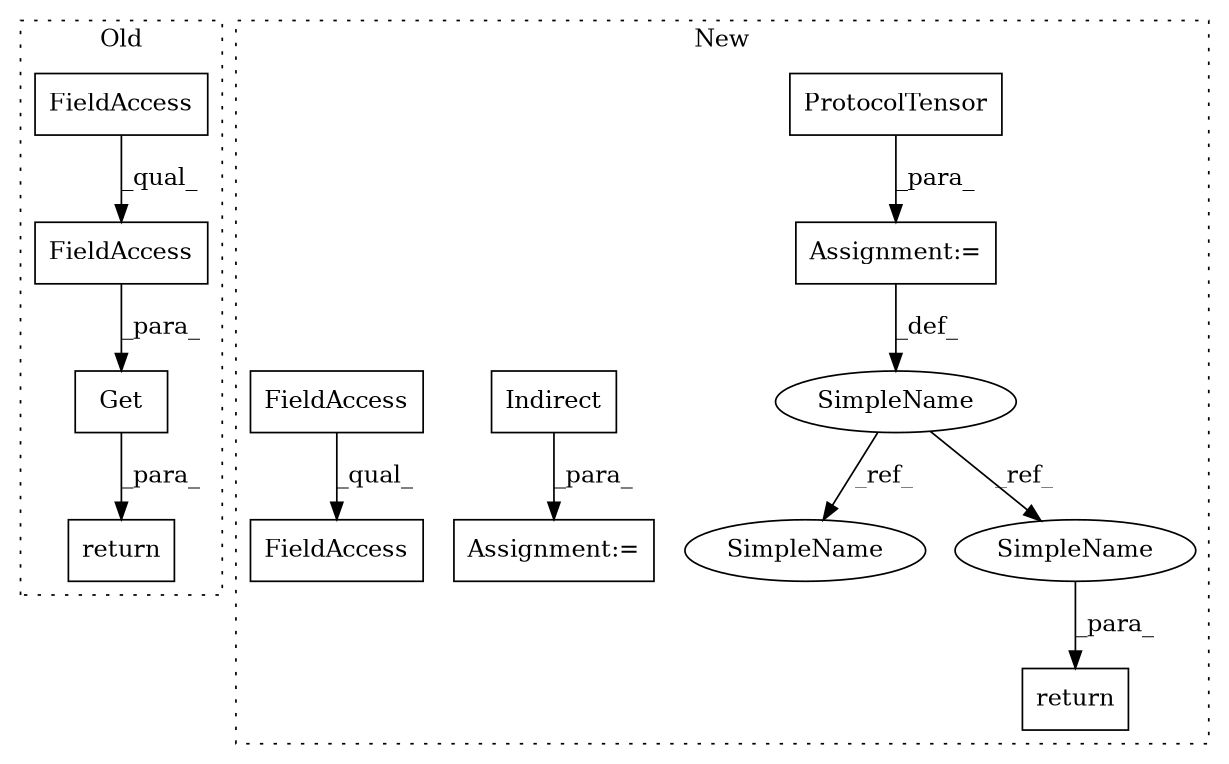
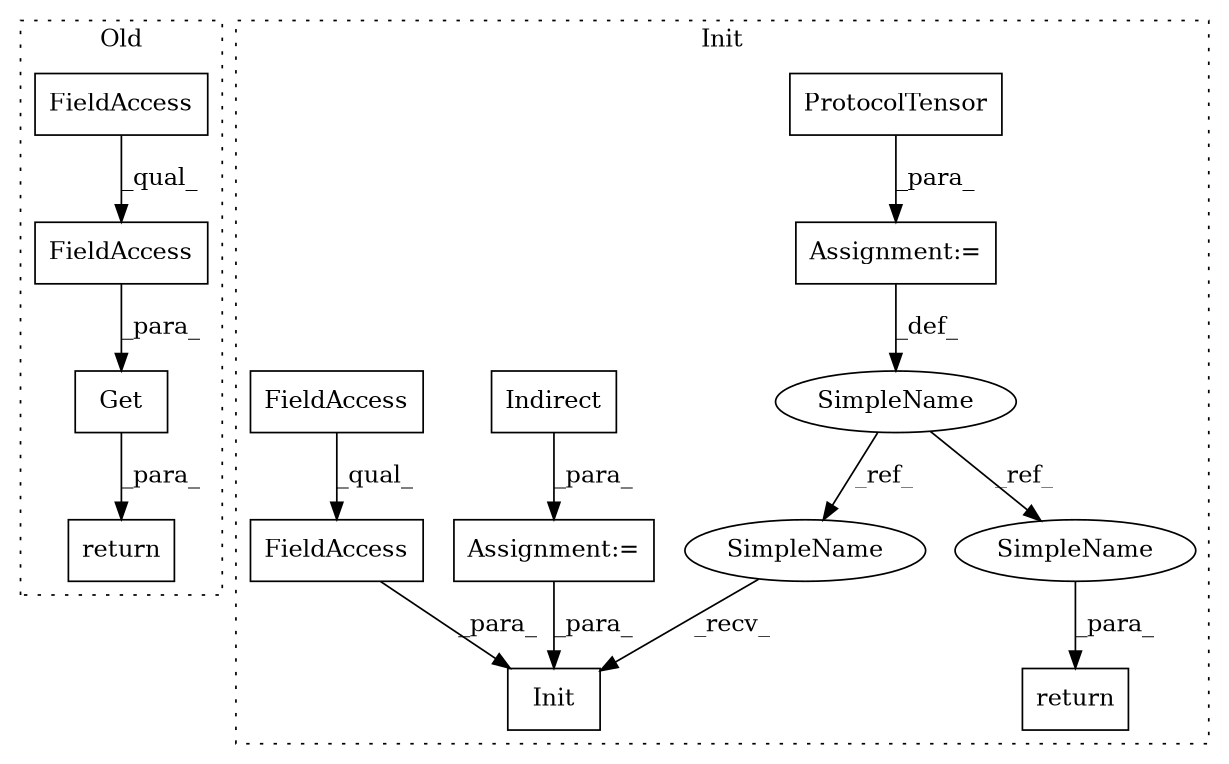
(722, 40) -> (722, 40)
none -> (554, 699)
